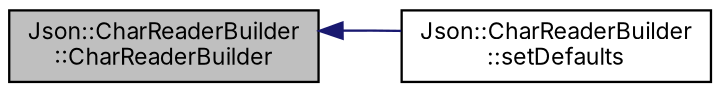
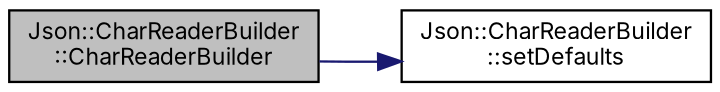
(372, 31) -> (349, 62)
